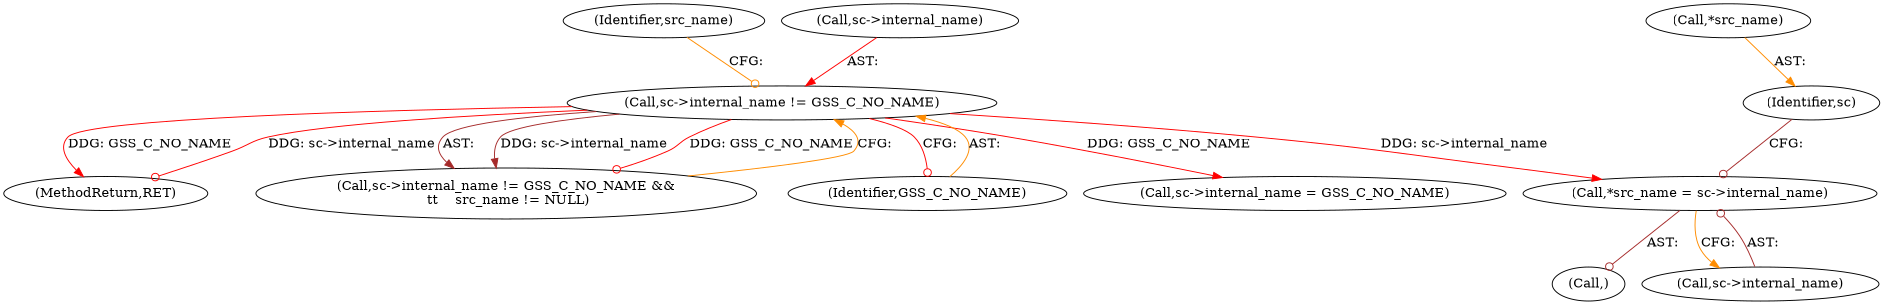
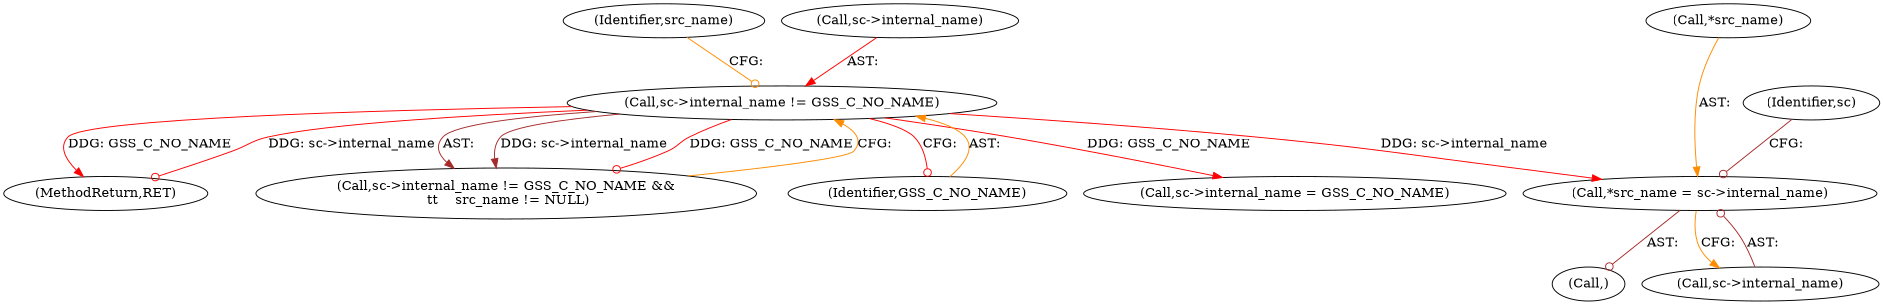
(1766, 59) -> (1697, 100)
